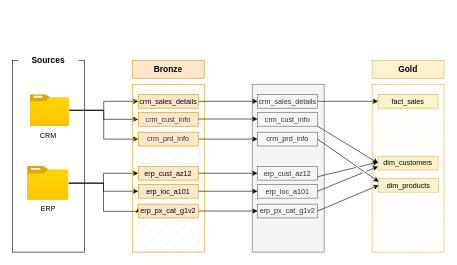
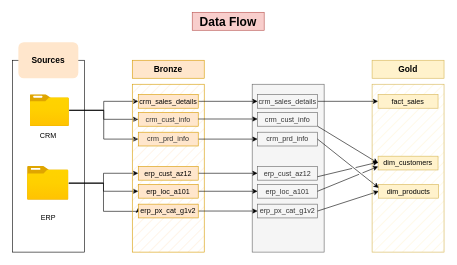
none -> (228, 21)
(48, 60) -> (48, 60)
(409, 185) -> (409, 191)
(48, 209) -> (48, 218)
